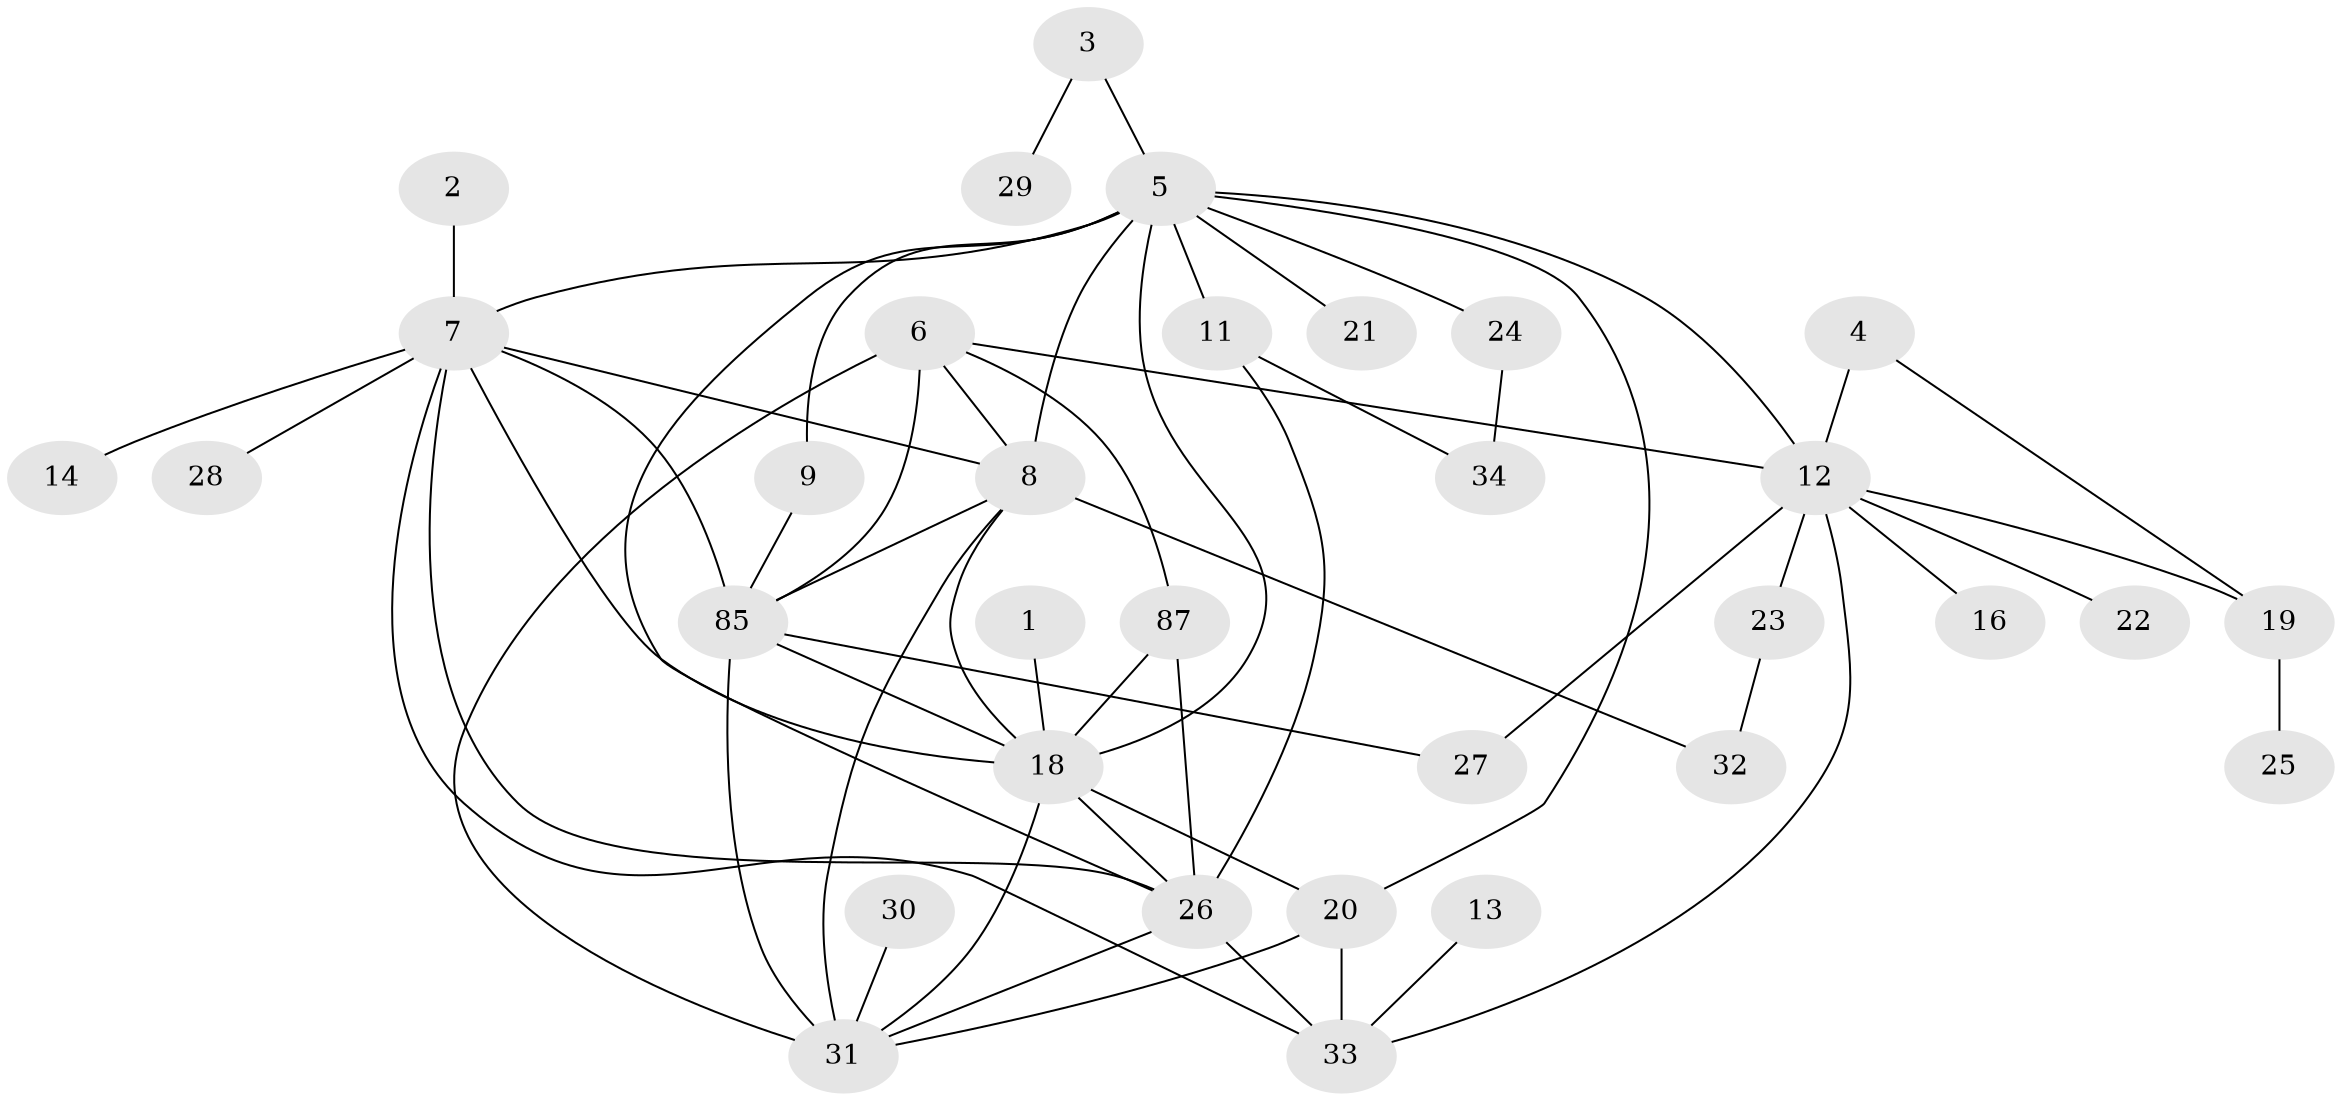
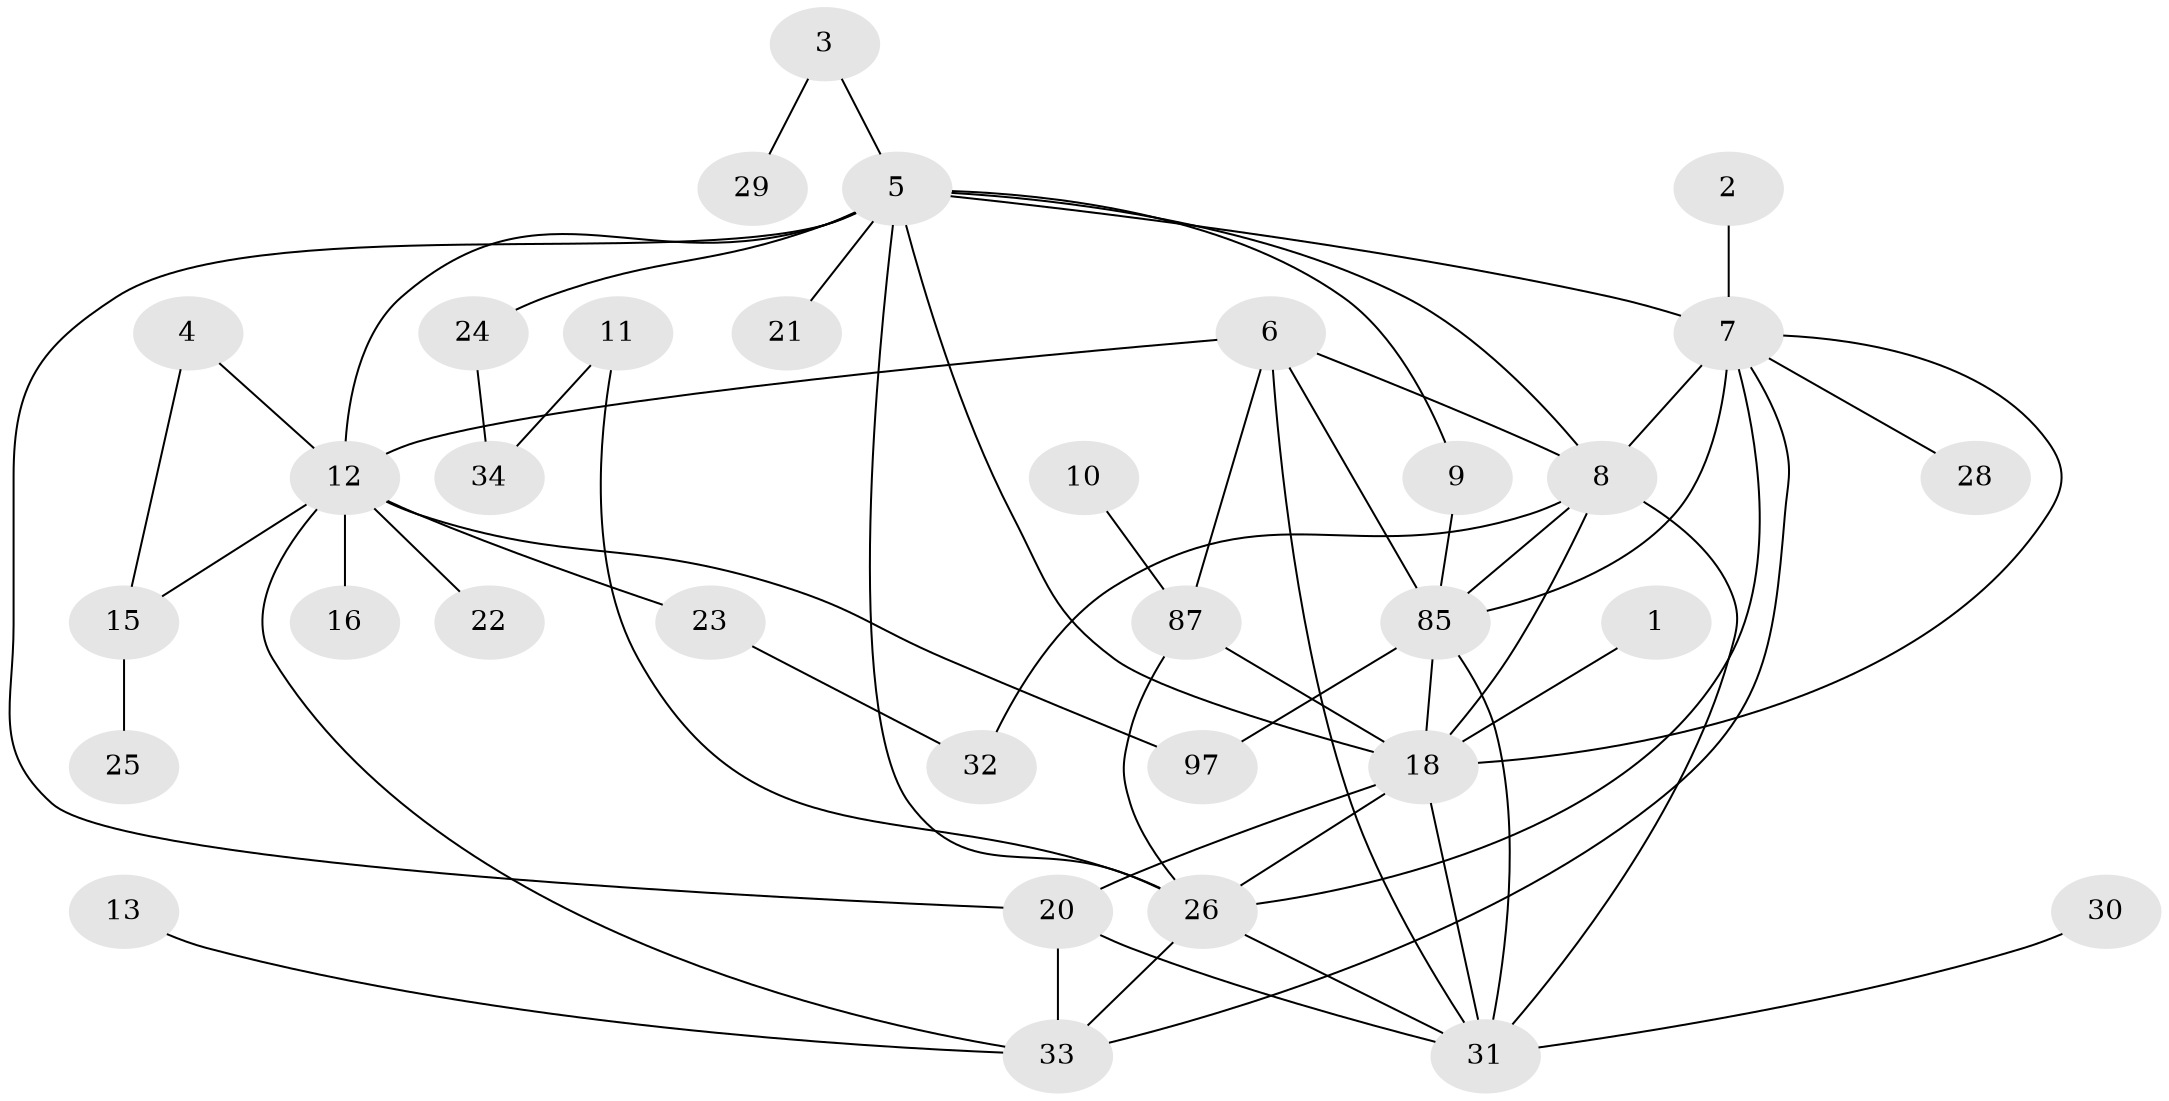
(1189, 261) -> none
(62, 478) -> none
none -> (1084, 478)
(2279, 623) -> (124, 623)
(1472, 767) -> (1203, 767)
